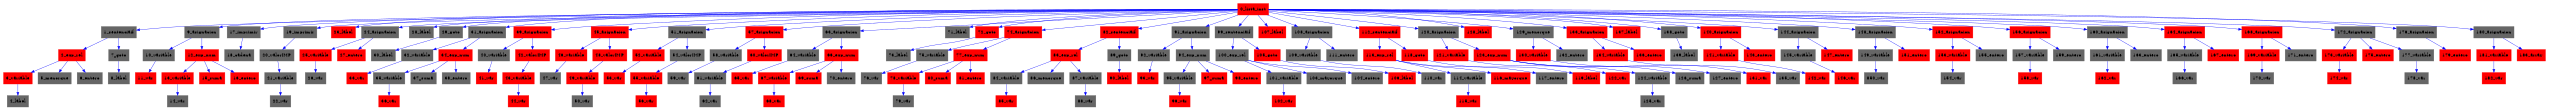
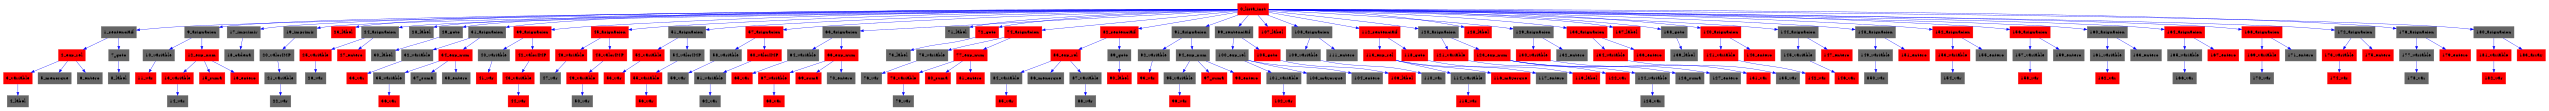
(1533, 32) -> (1533, 32)
(2384, 43) -> (2417, 42)
